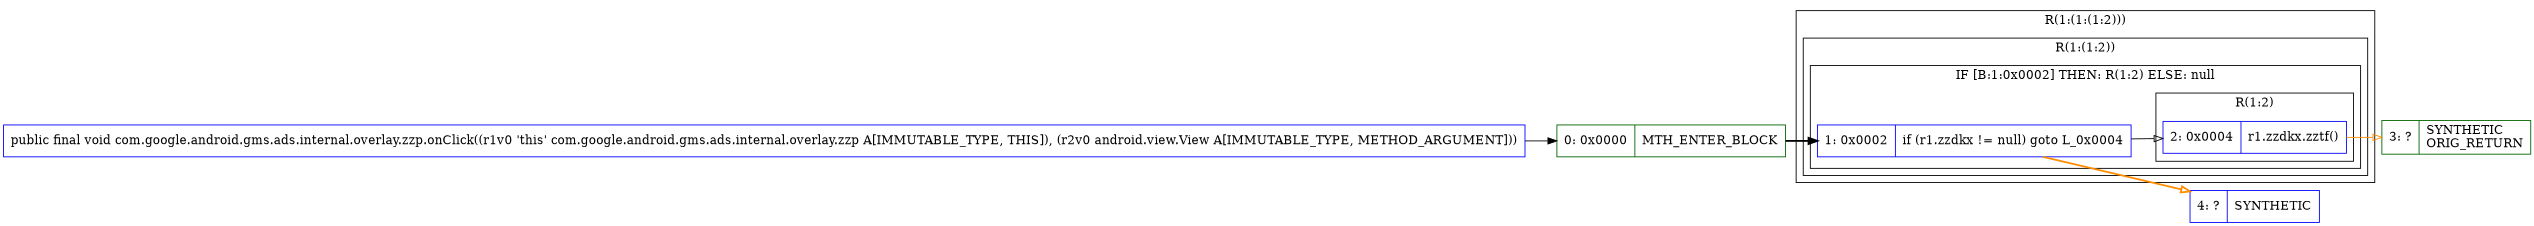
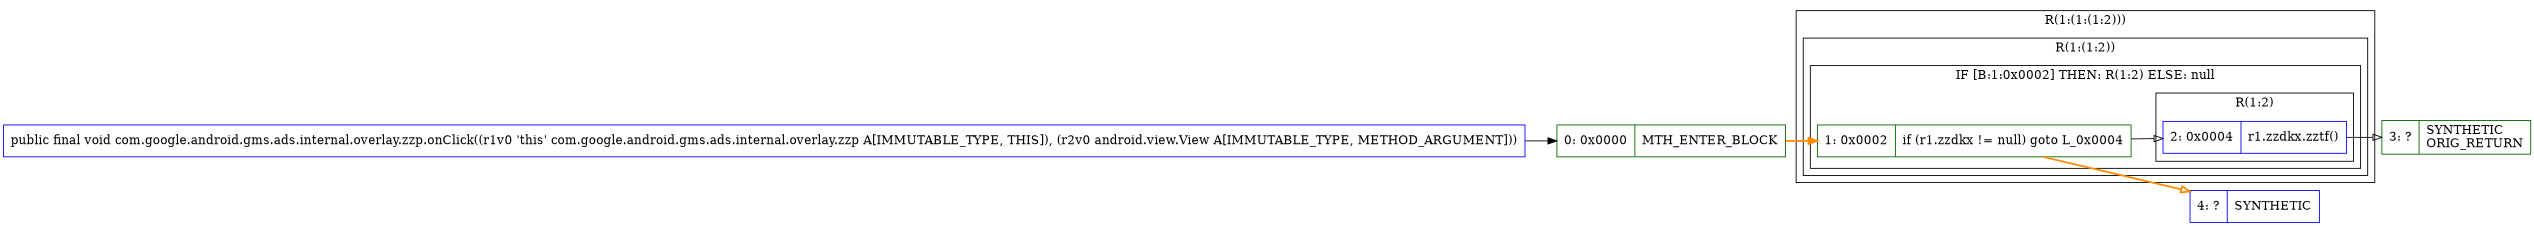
(2360, 137) -> (2360, 137)
(1797, 141) -> (1797, 141)
(1974, 141) -> (1974, 141)
